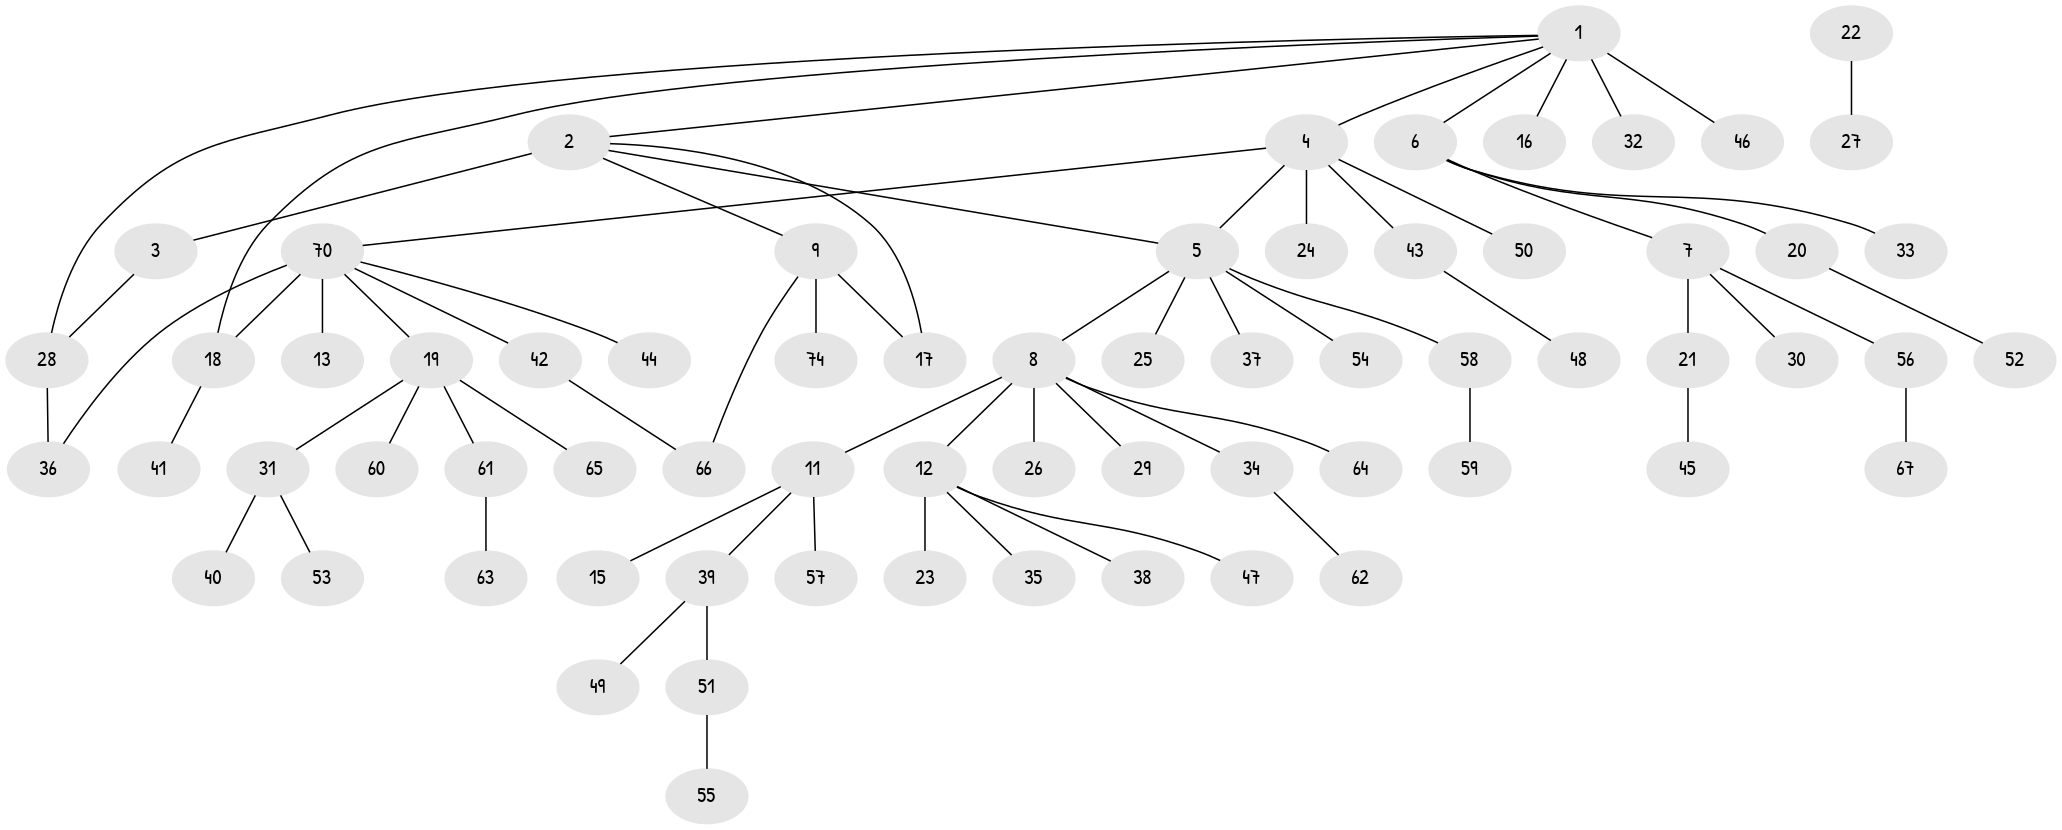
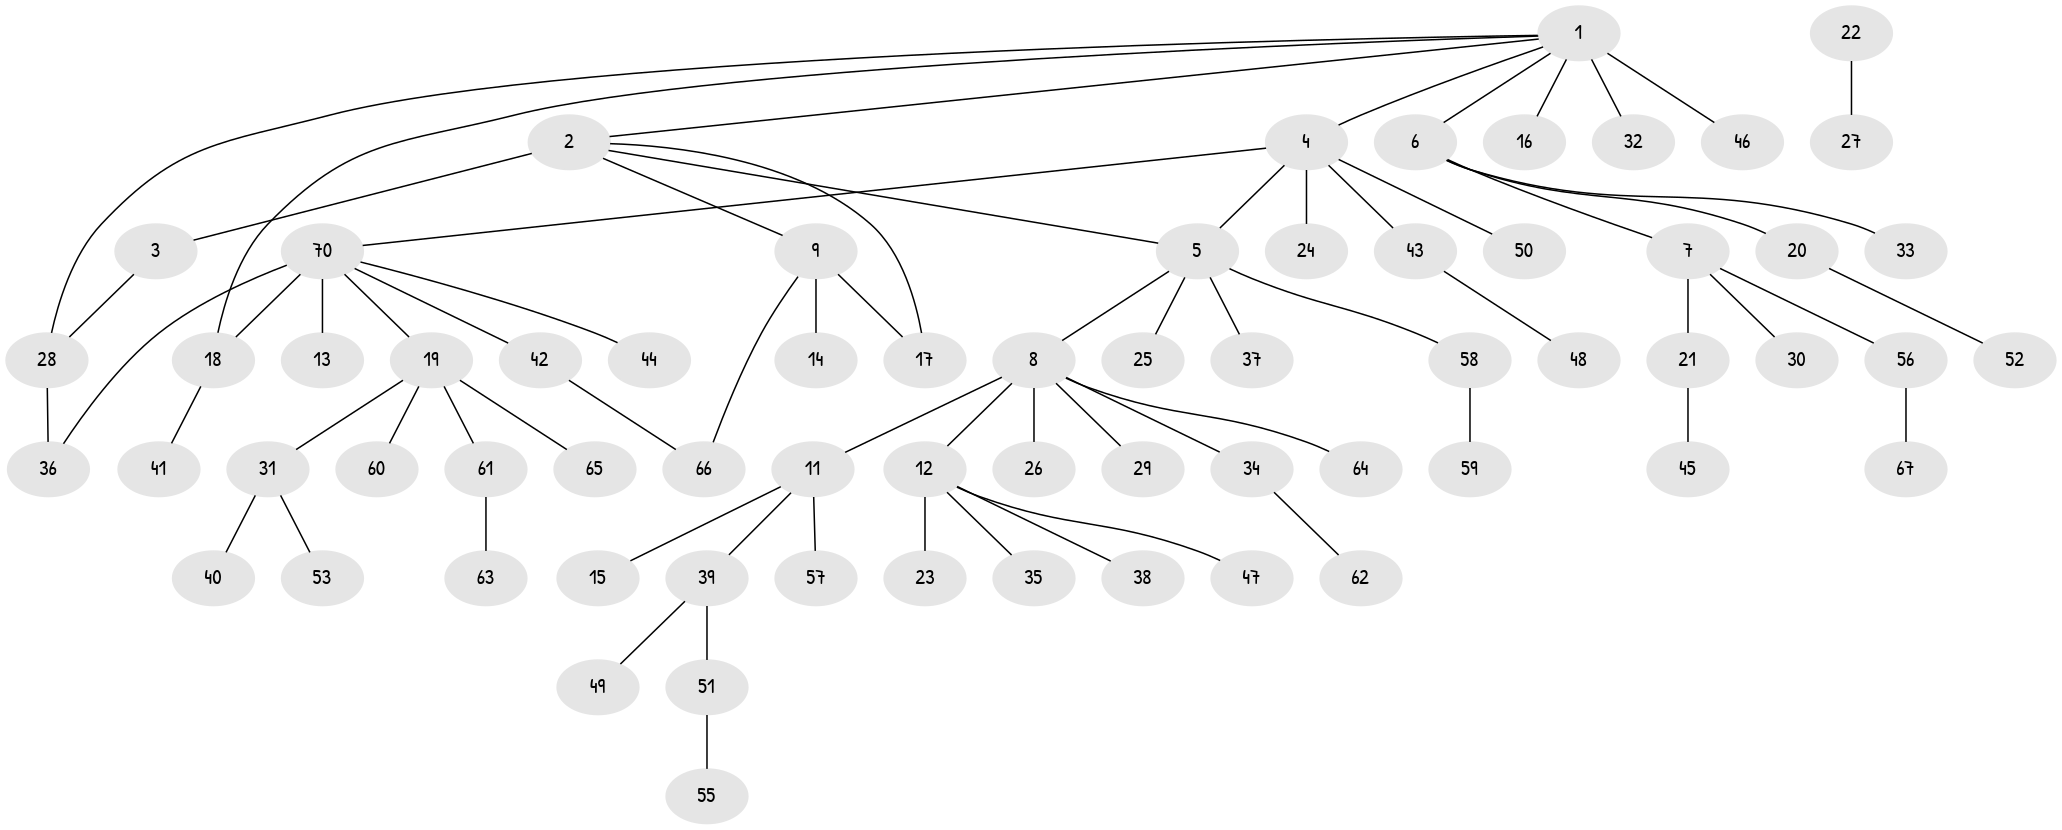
(816, 360) -> (816, 360)
(1361, 360) -> none
